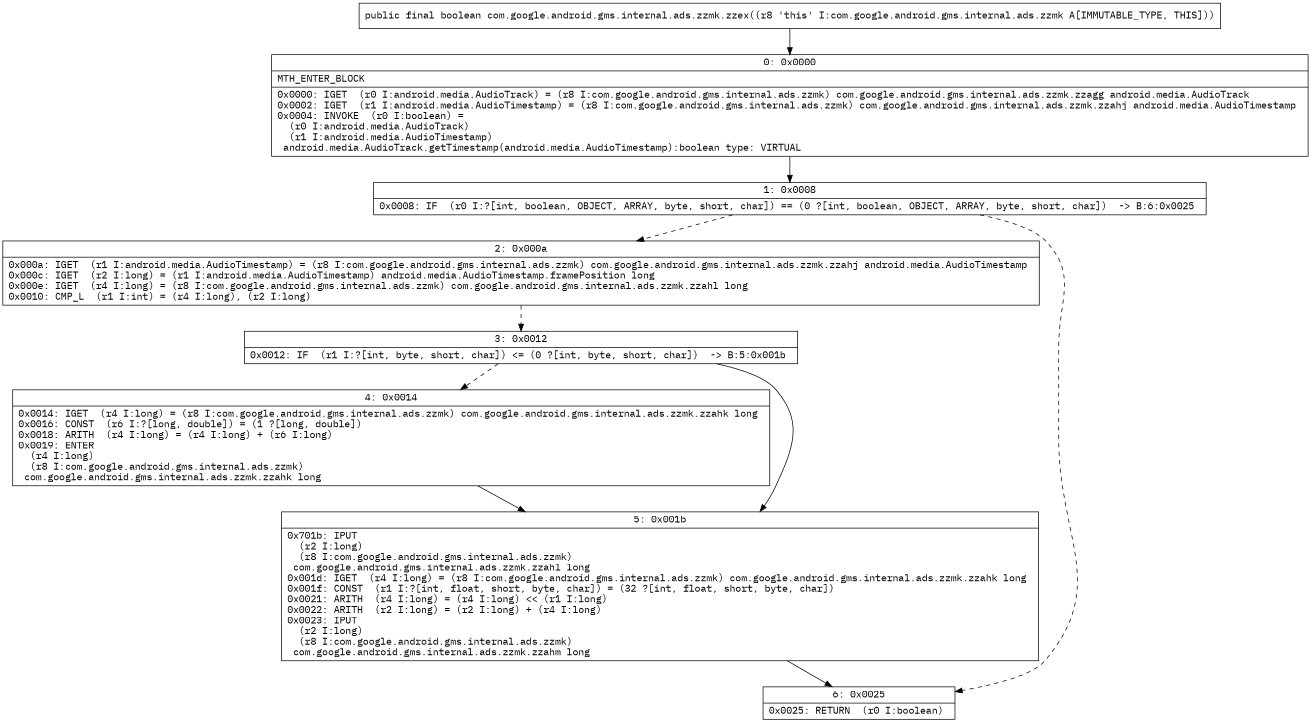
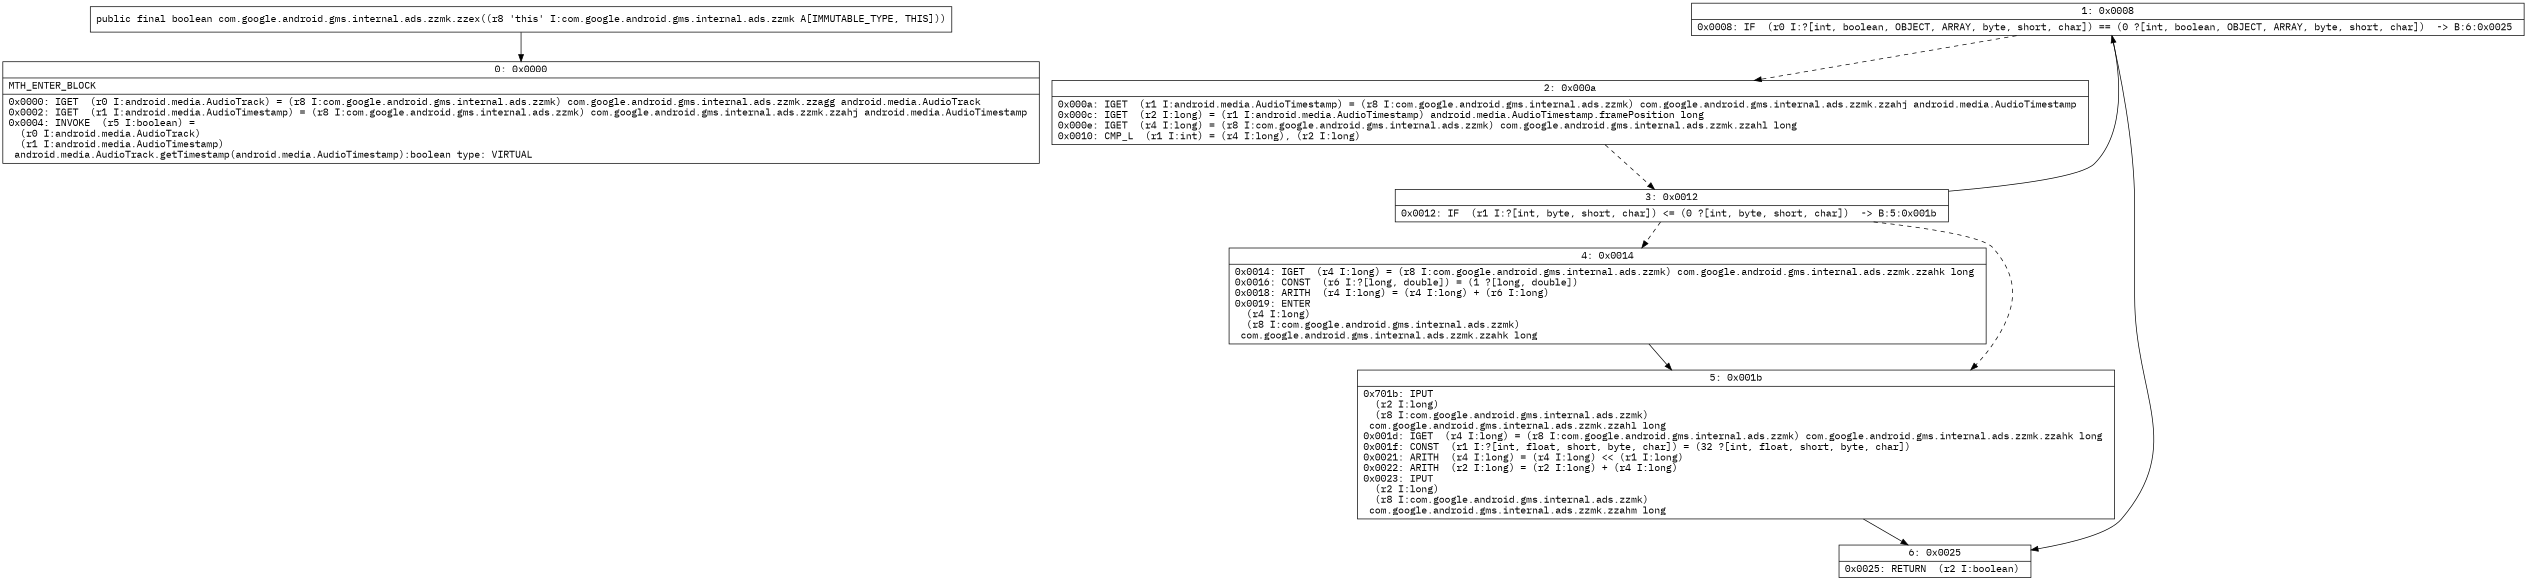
(374, 116) -> (105, 123)
(790, 166) -> (2085, 169)
(791, 416) -> (1996, 252)
(1060, 462) -> (2136, 326)
(859, 711) -> (1935, 569)
